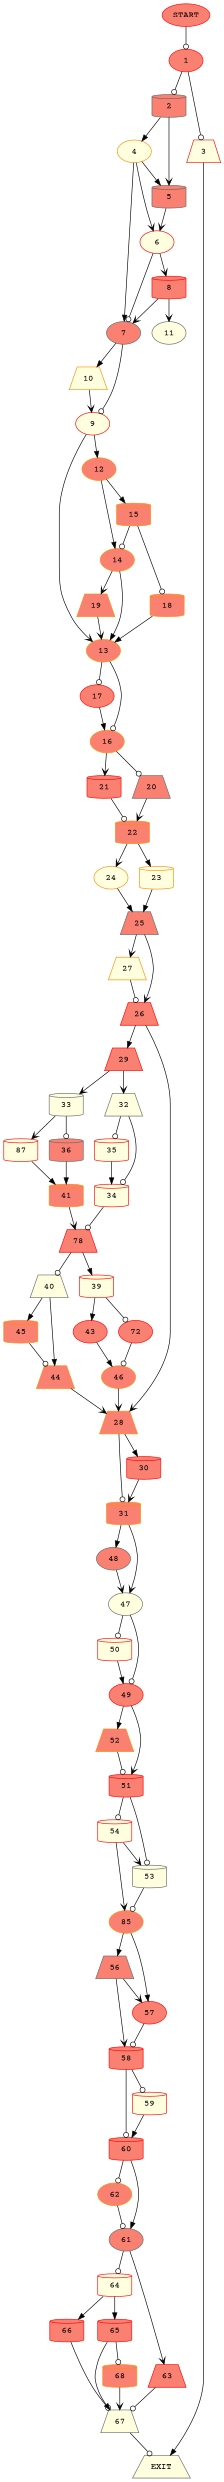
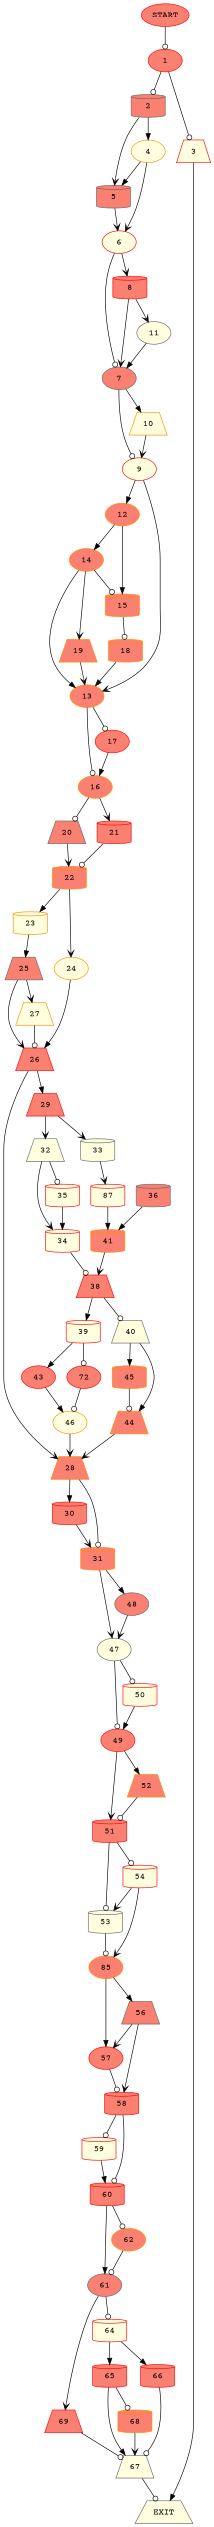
(129, 239) -> (138, 353)
(126, 535) -> (102, 580)
(123, 897) -> (64, 1013)
(66, 1125) -> none
(136, 1149) -> (38, 1194)
(78, 1241) -> (95, 1286)
(119, 1377) -> (70, 1423)
(167, 2376) -> (64, 2421)
